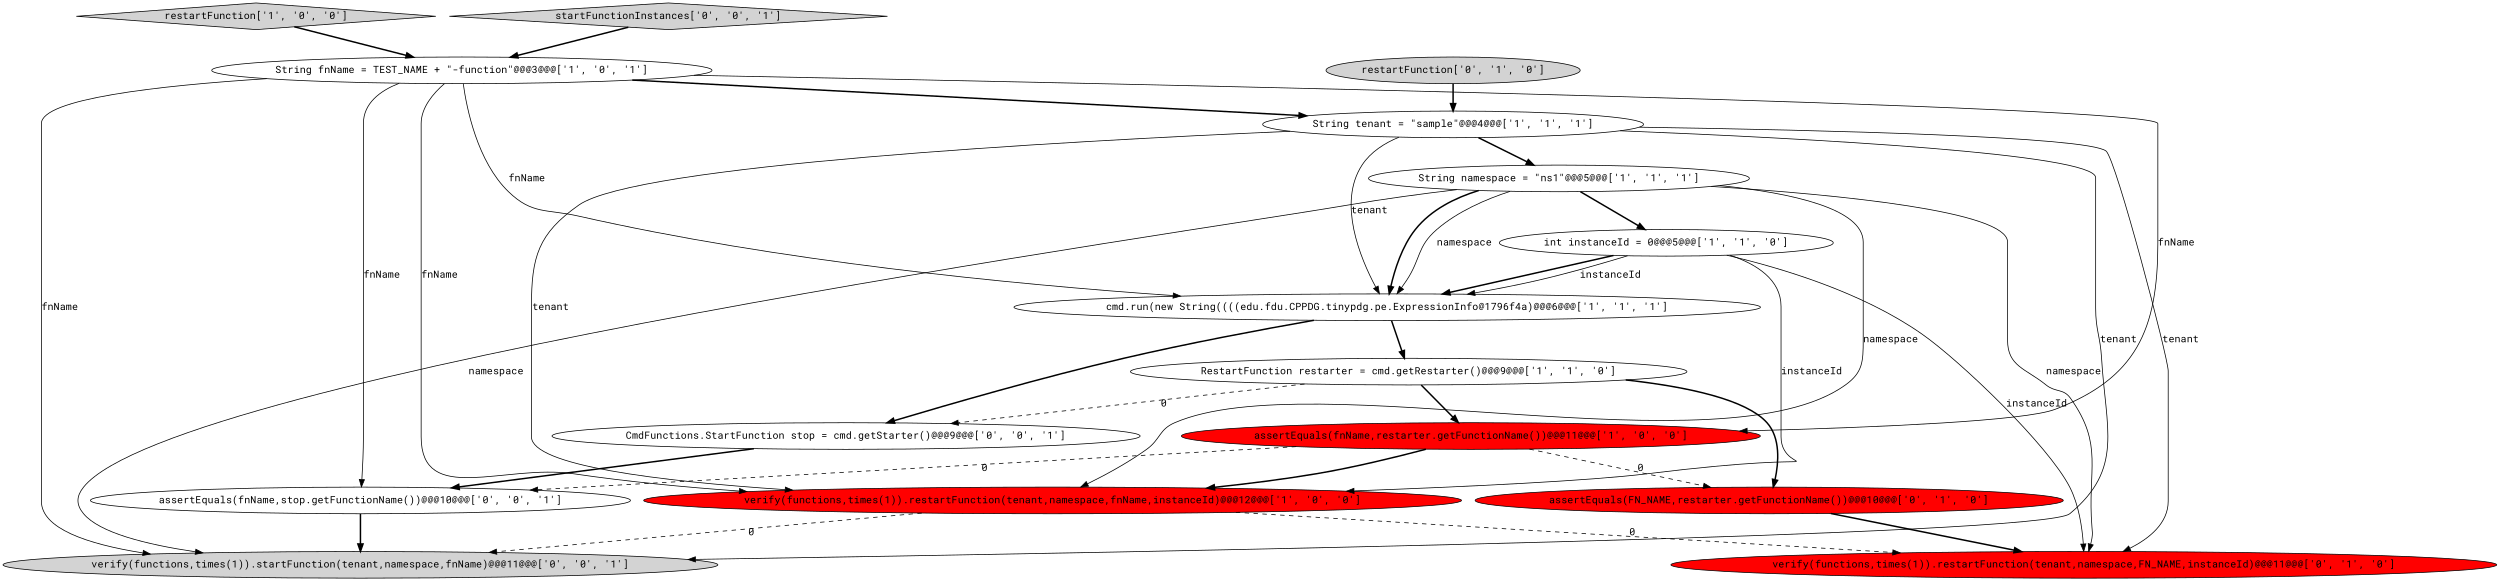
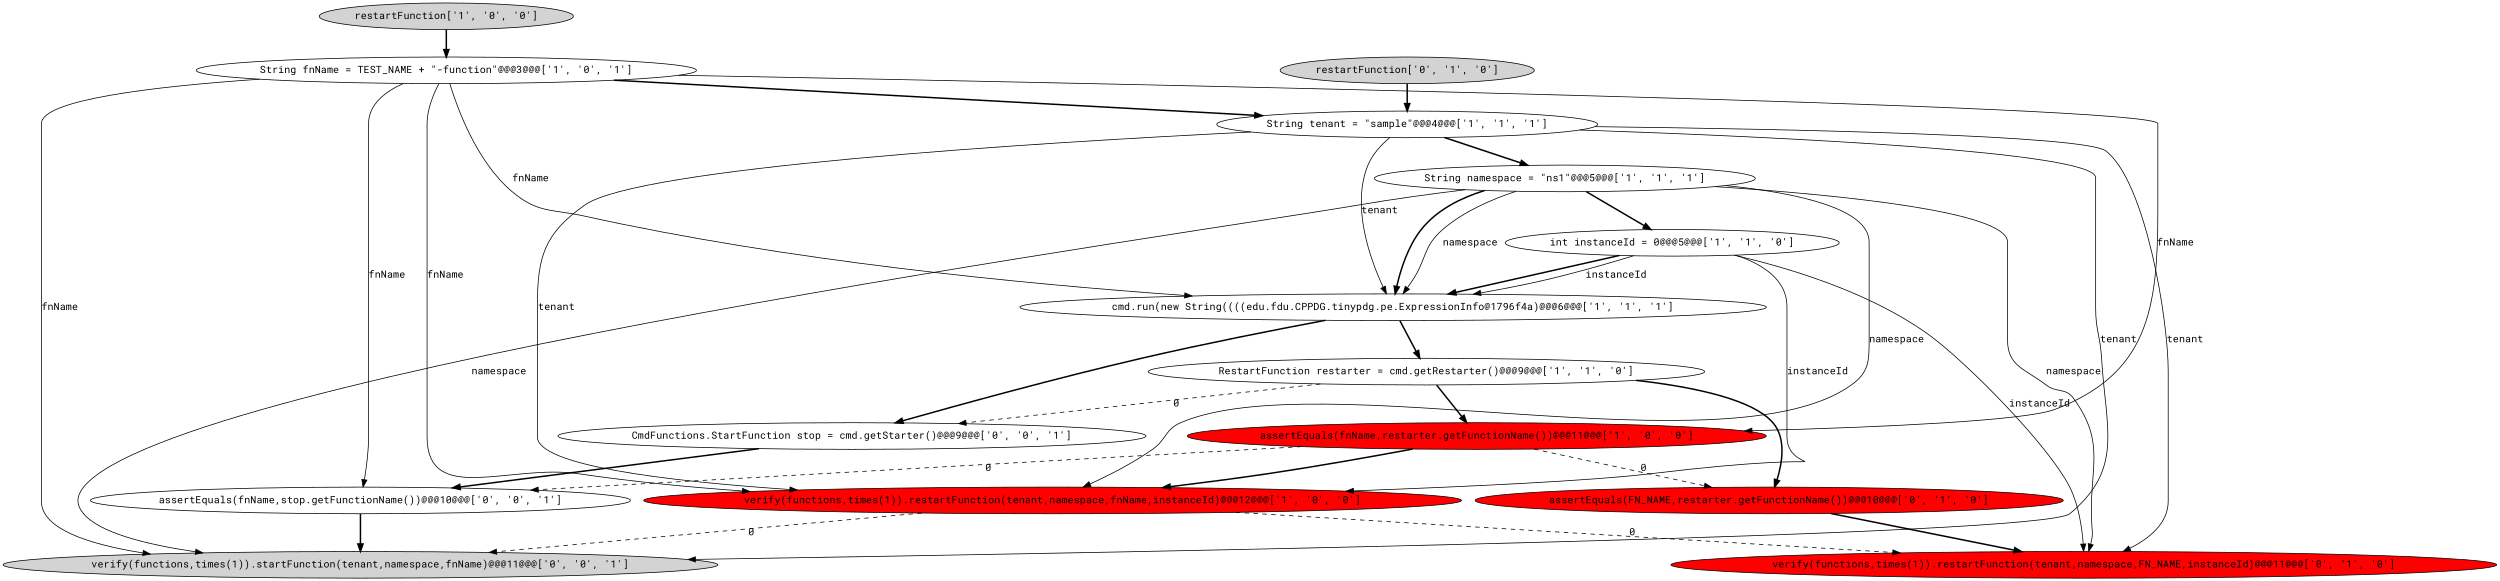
(256, 16) -> (446, 16)
(668, 16) -> none
